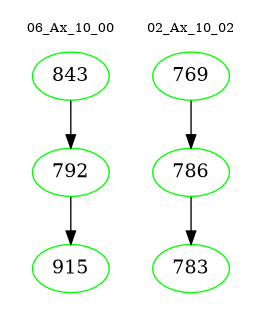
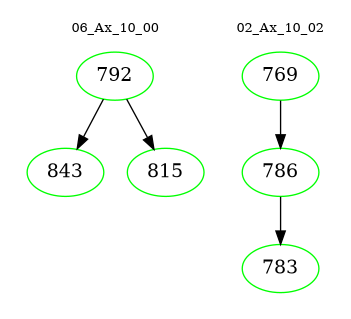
(71, 118) -> (93, 118)
(71, 269) -> (166, 172)
